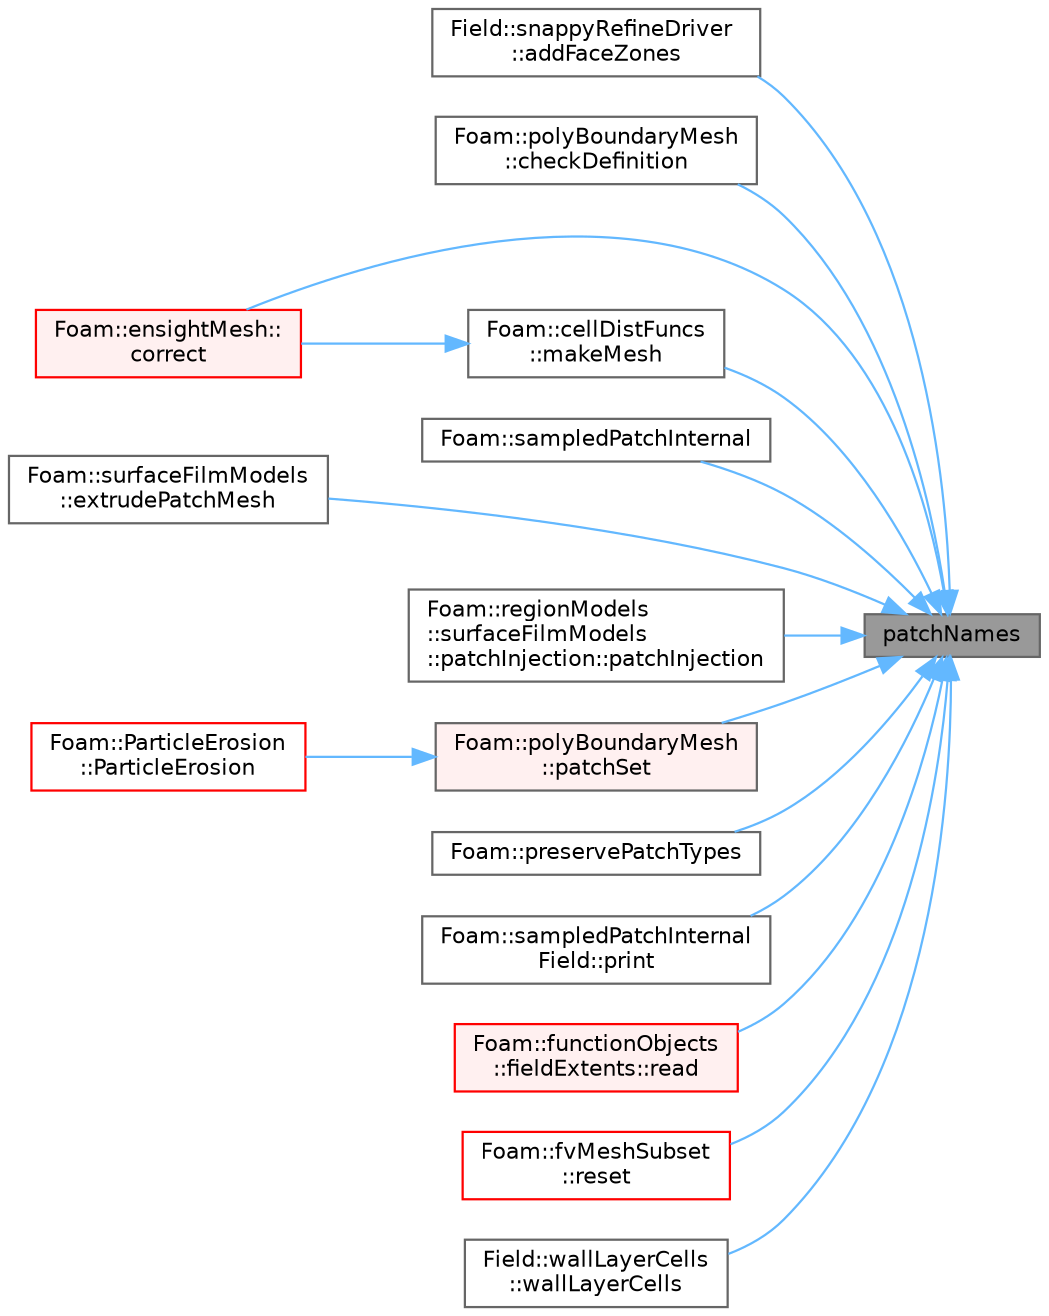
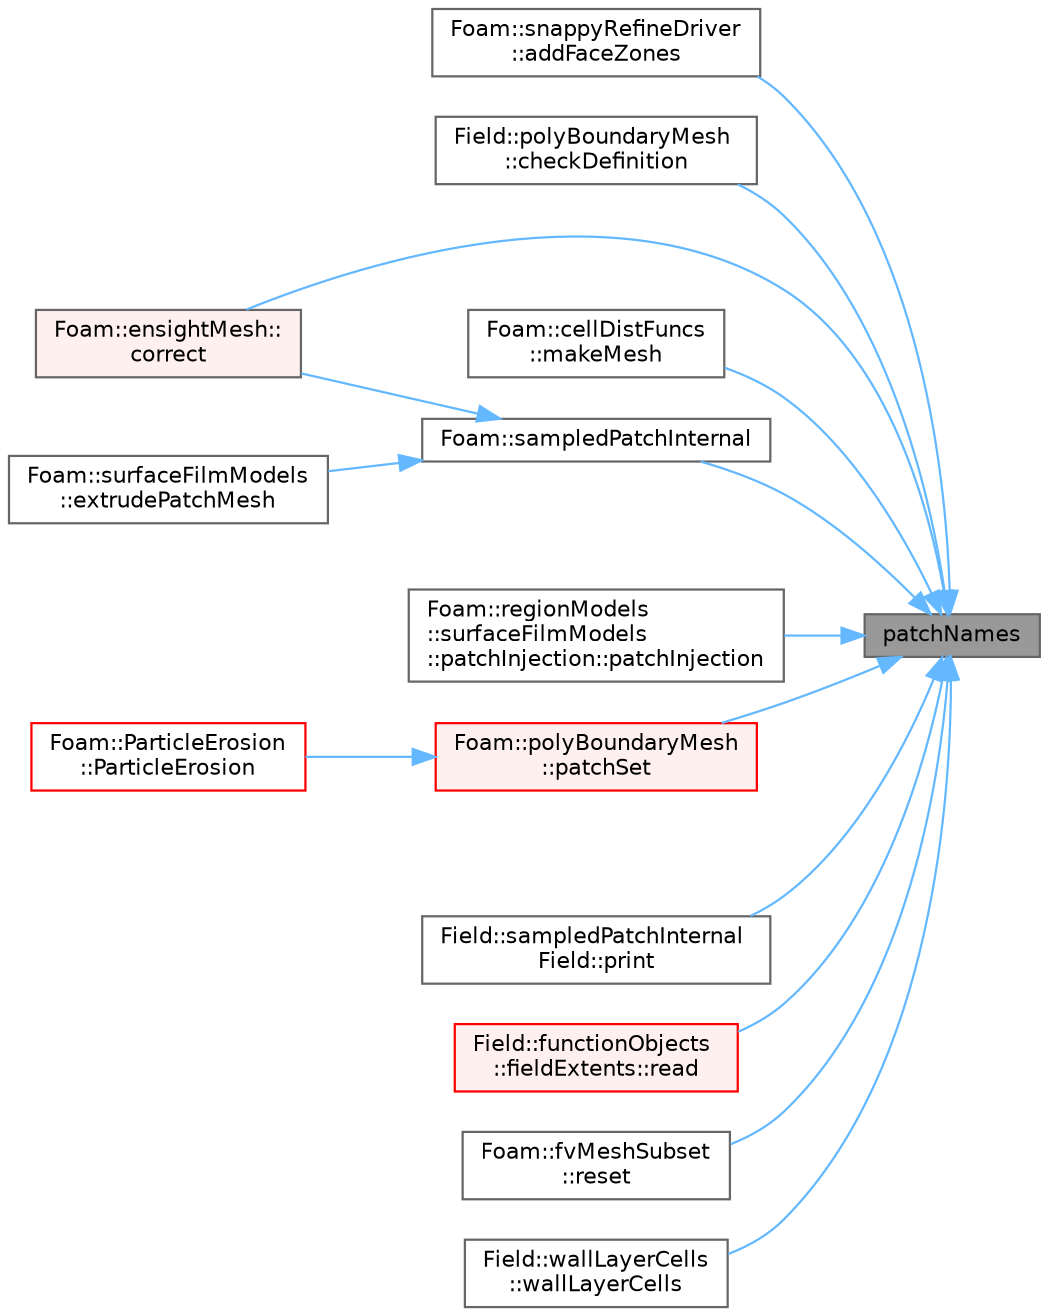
(596, 43) -> (596, 43)
(596, 150) -> (596, 150)
(168, 344) -> (168, 344)
(373, 344) -> (390, 394)
(611, 532) -> (364, 467)
(596, 757) -> (596, 757)
(596, 853) -> none
(596, 950) -> (596, 950)
(596, 1058) -> (596, 1058)
(596, 1166) -> (596, 1166)
